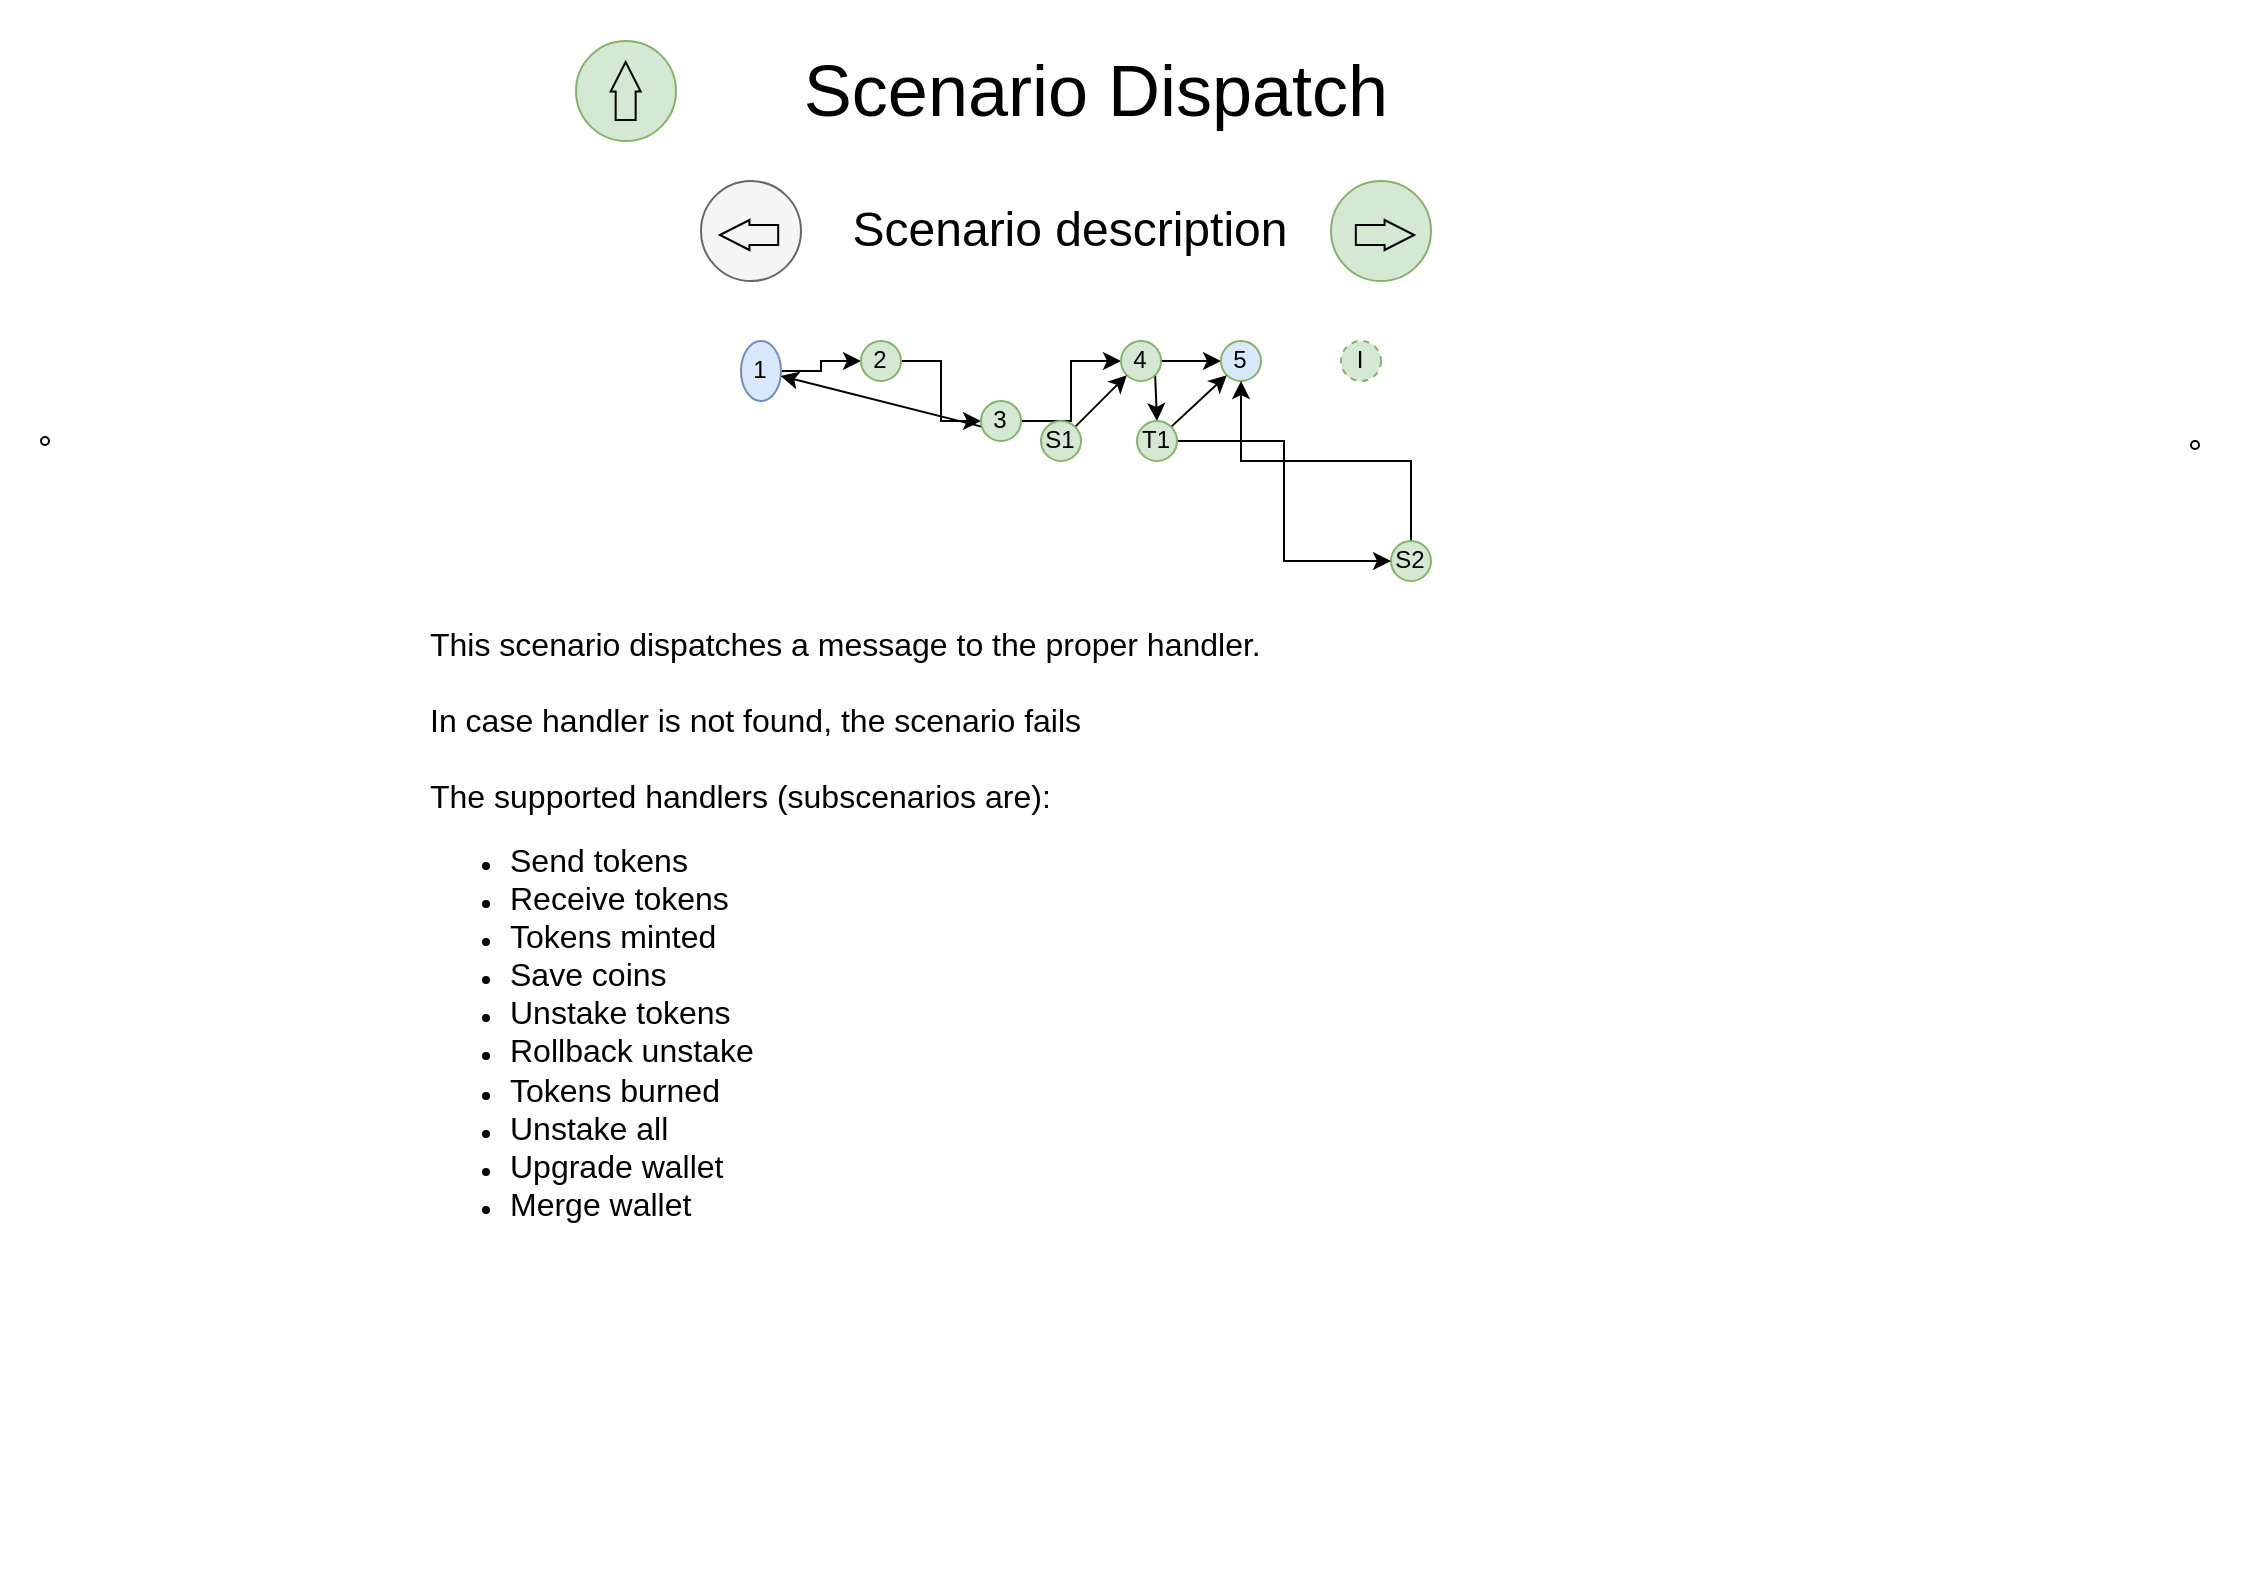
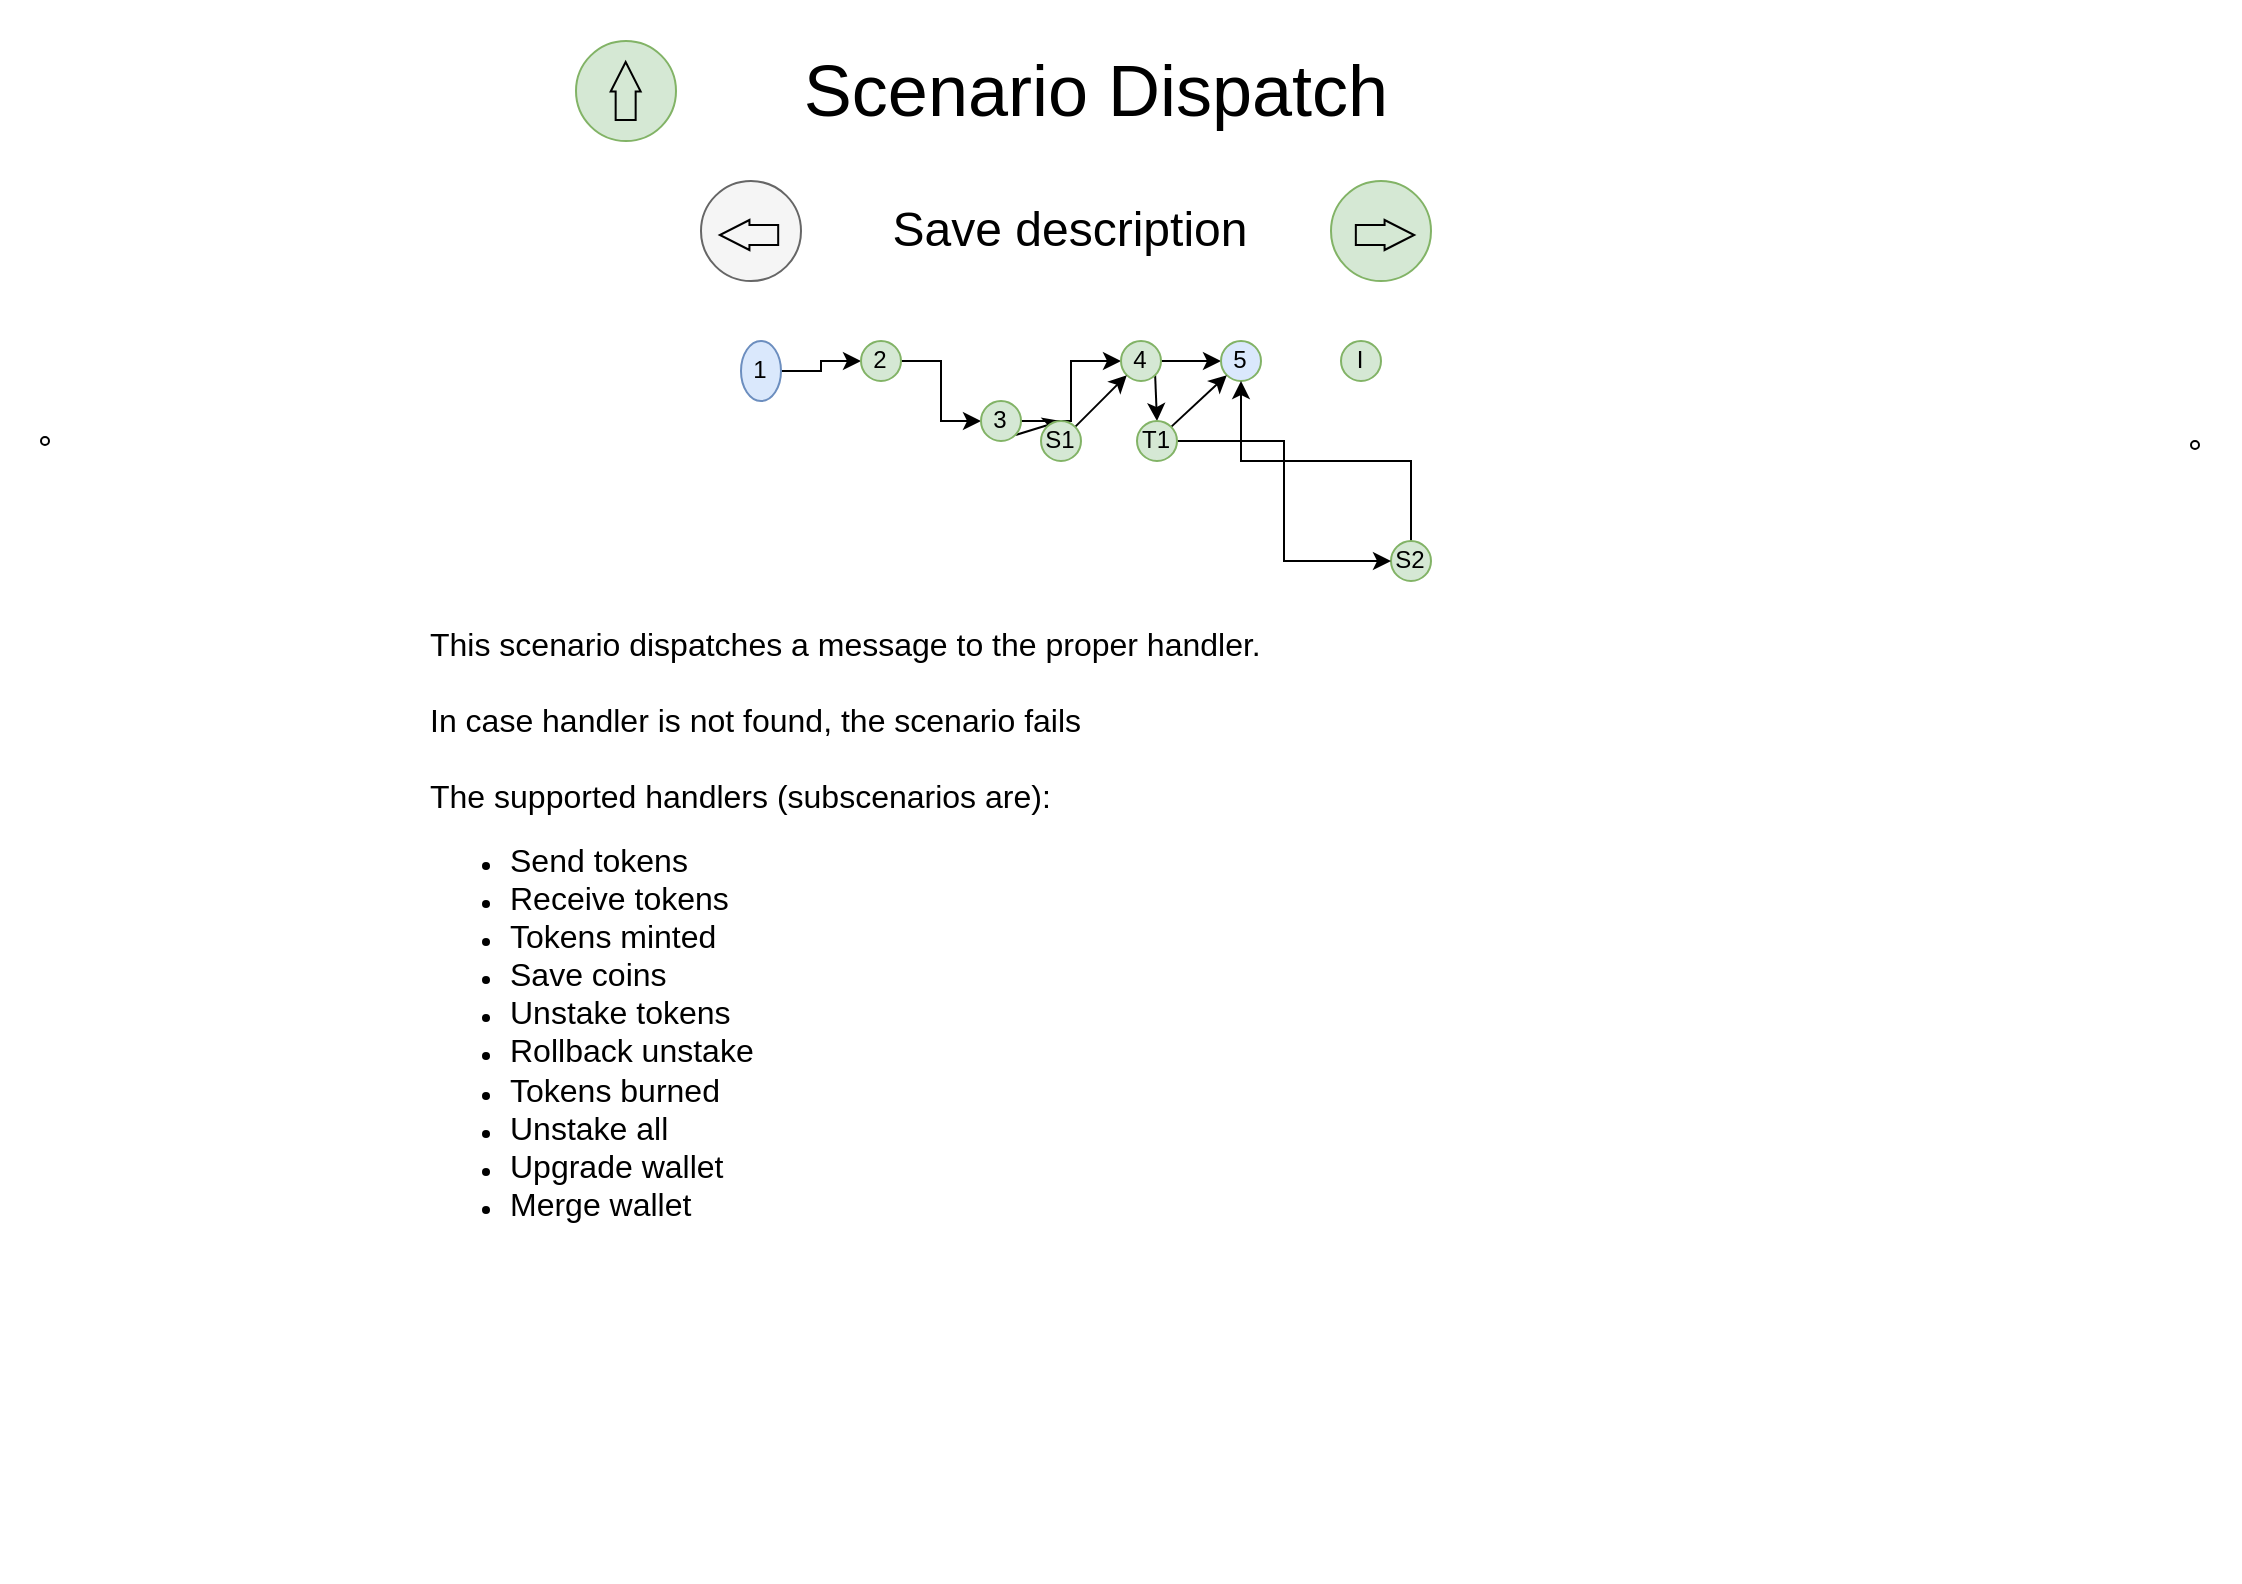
(1071, 231) -> (1071, 231)
(1361, 361) -> (1361, 361)
(866, 397) -> (1031, 430)
